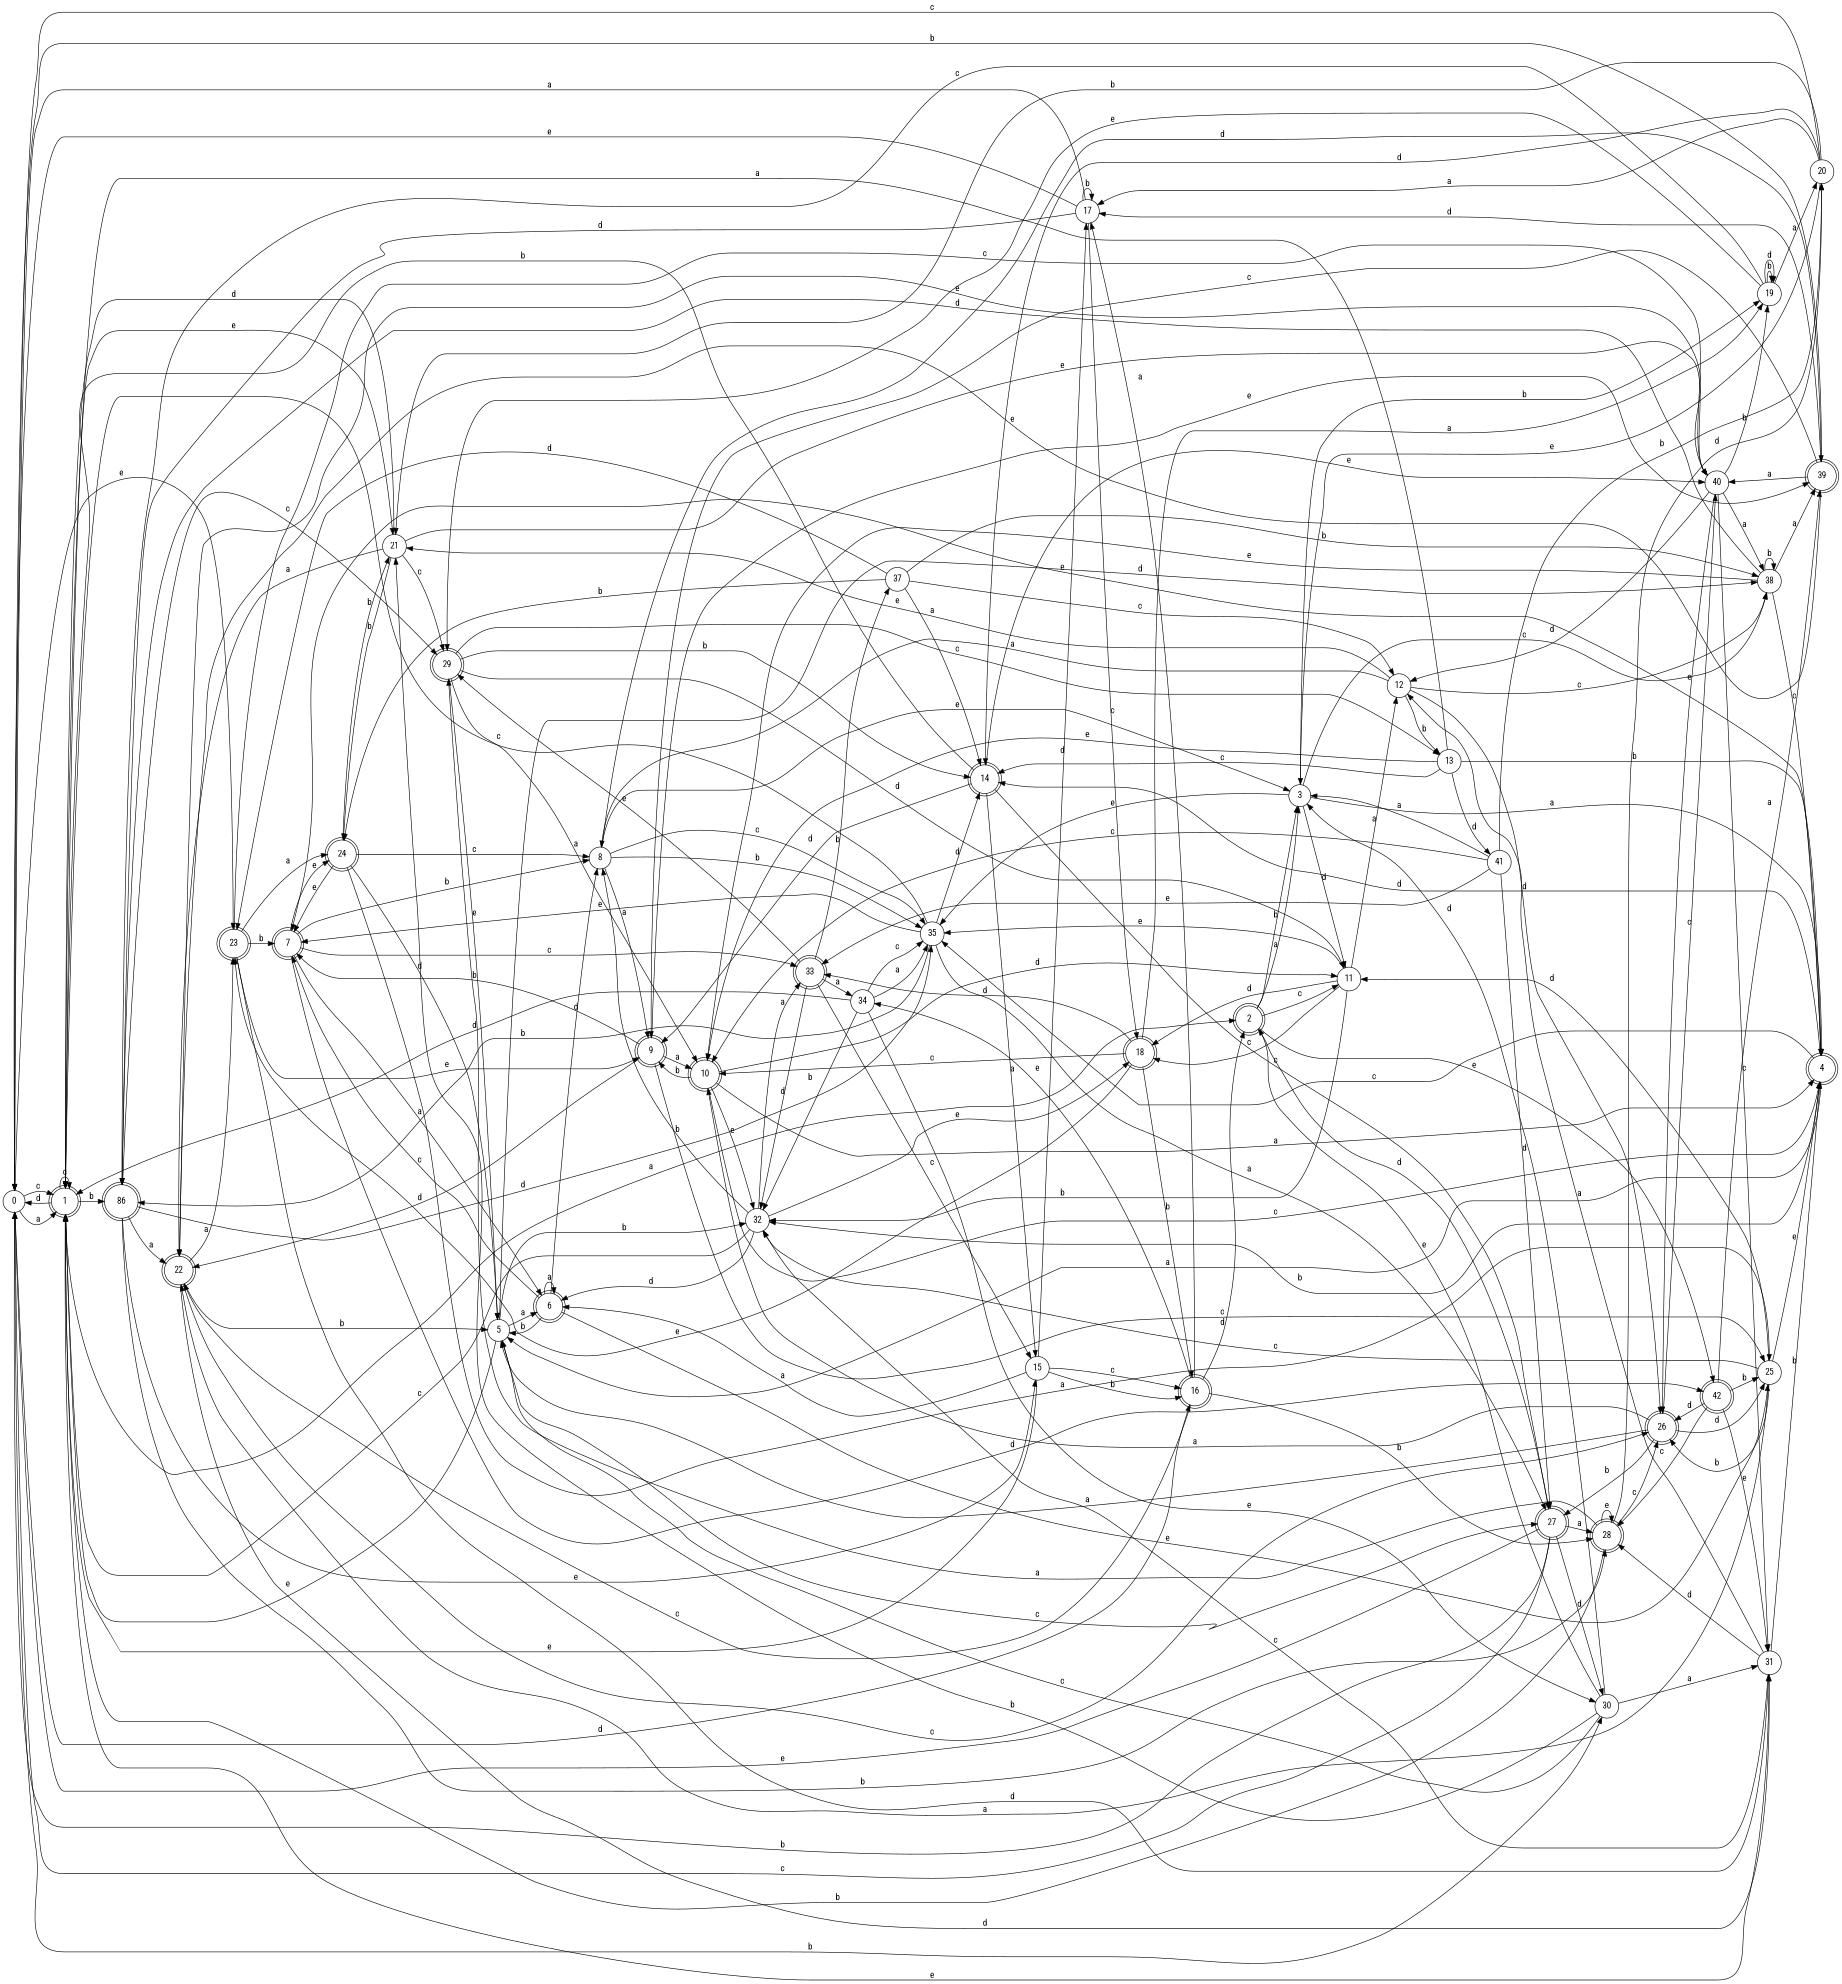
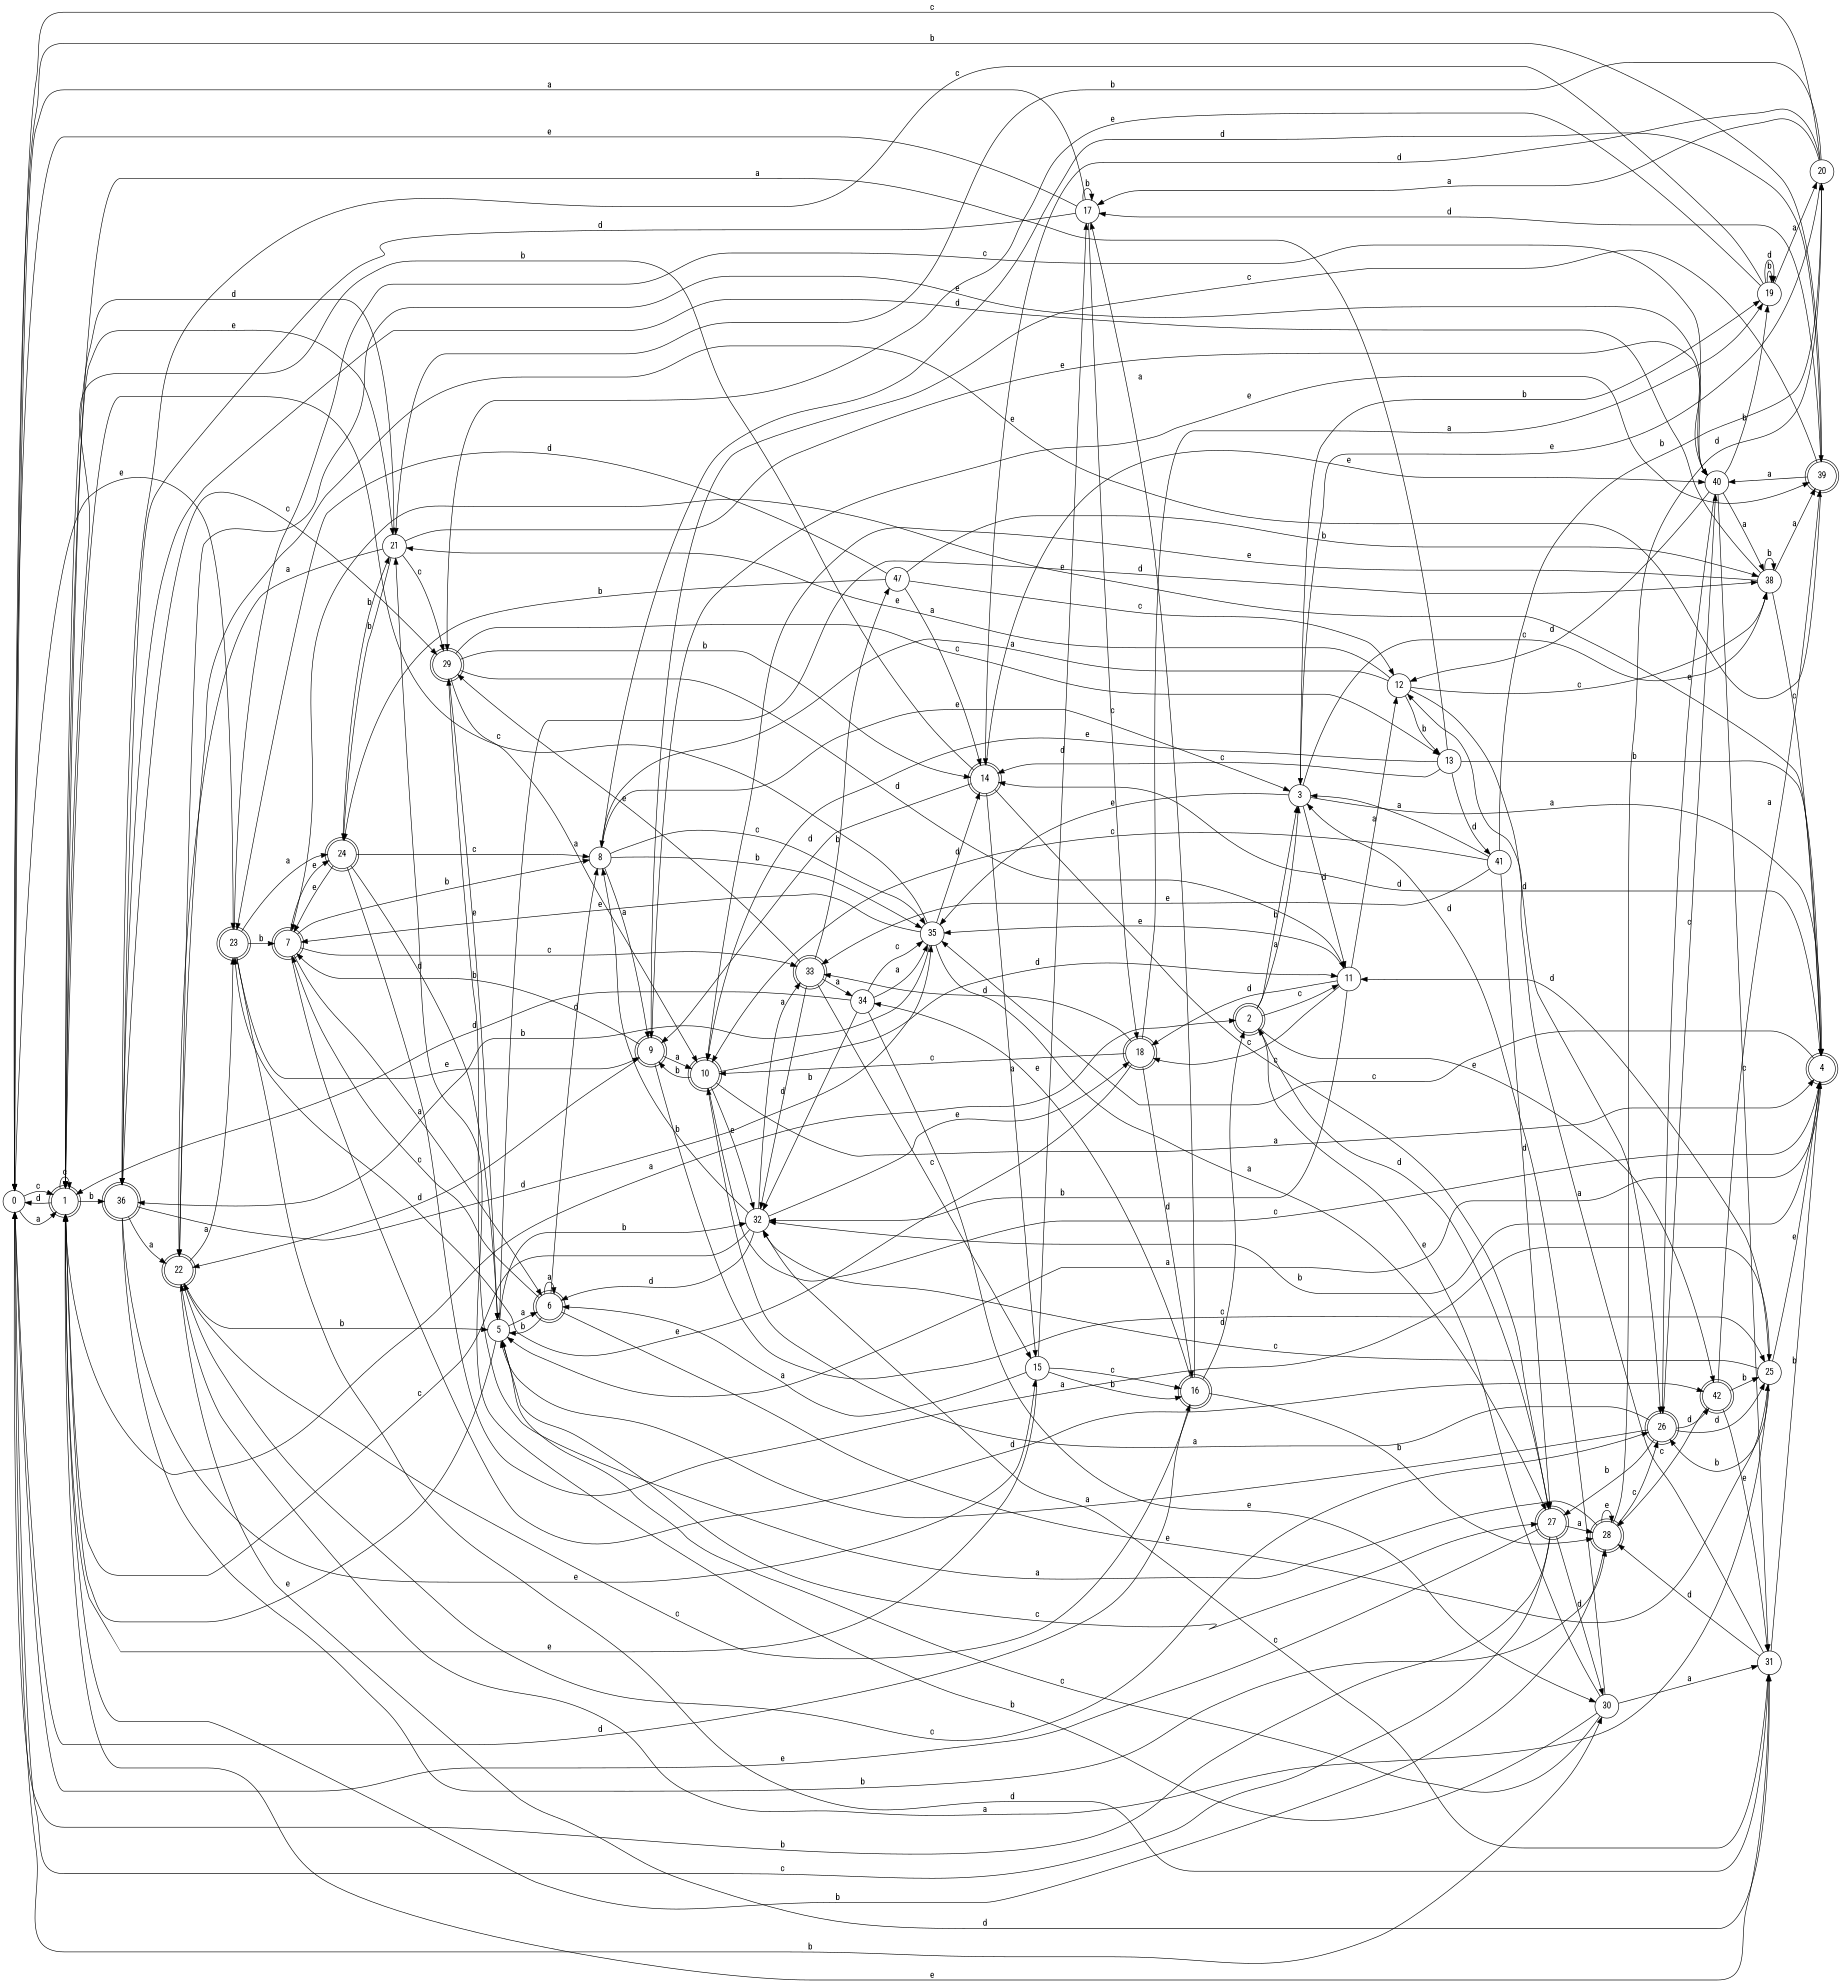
(897, 579) -> (897, 579)
(121, 1201) -> (121, 1201)
(1168, 1207) -> (1168, 1207)
(1692, 1410) -> (1691, 1425)
